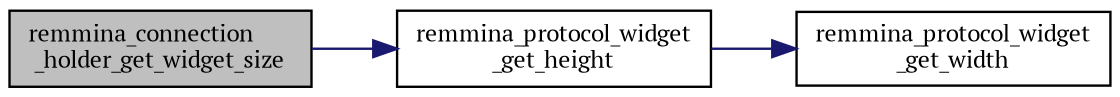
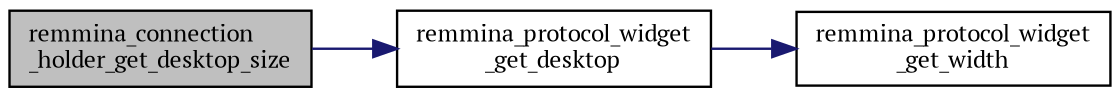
(160, 49) -> (160, 49)
(554, 49) -> (554, 49)
